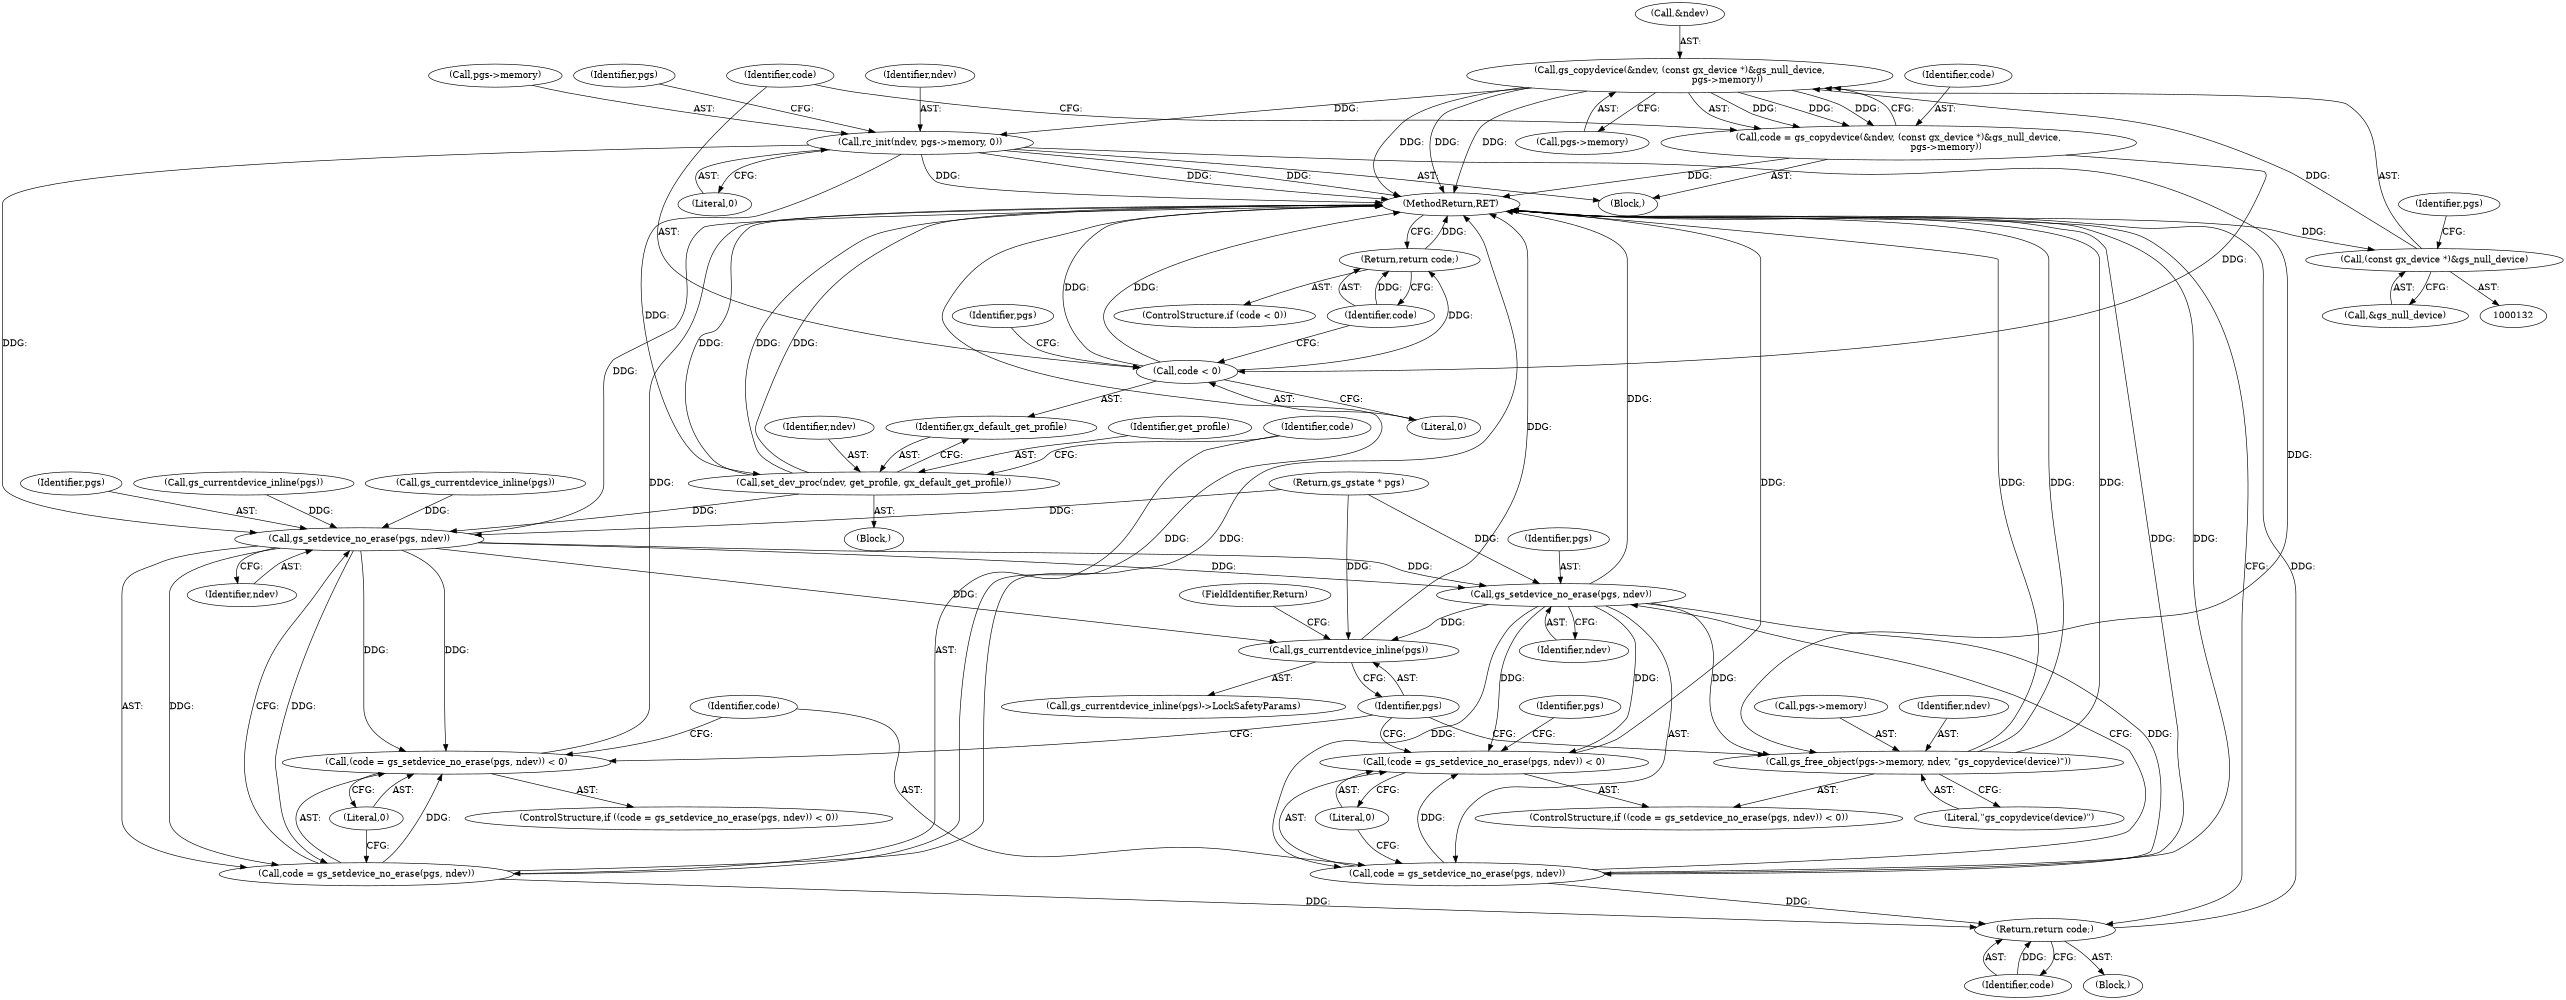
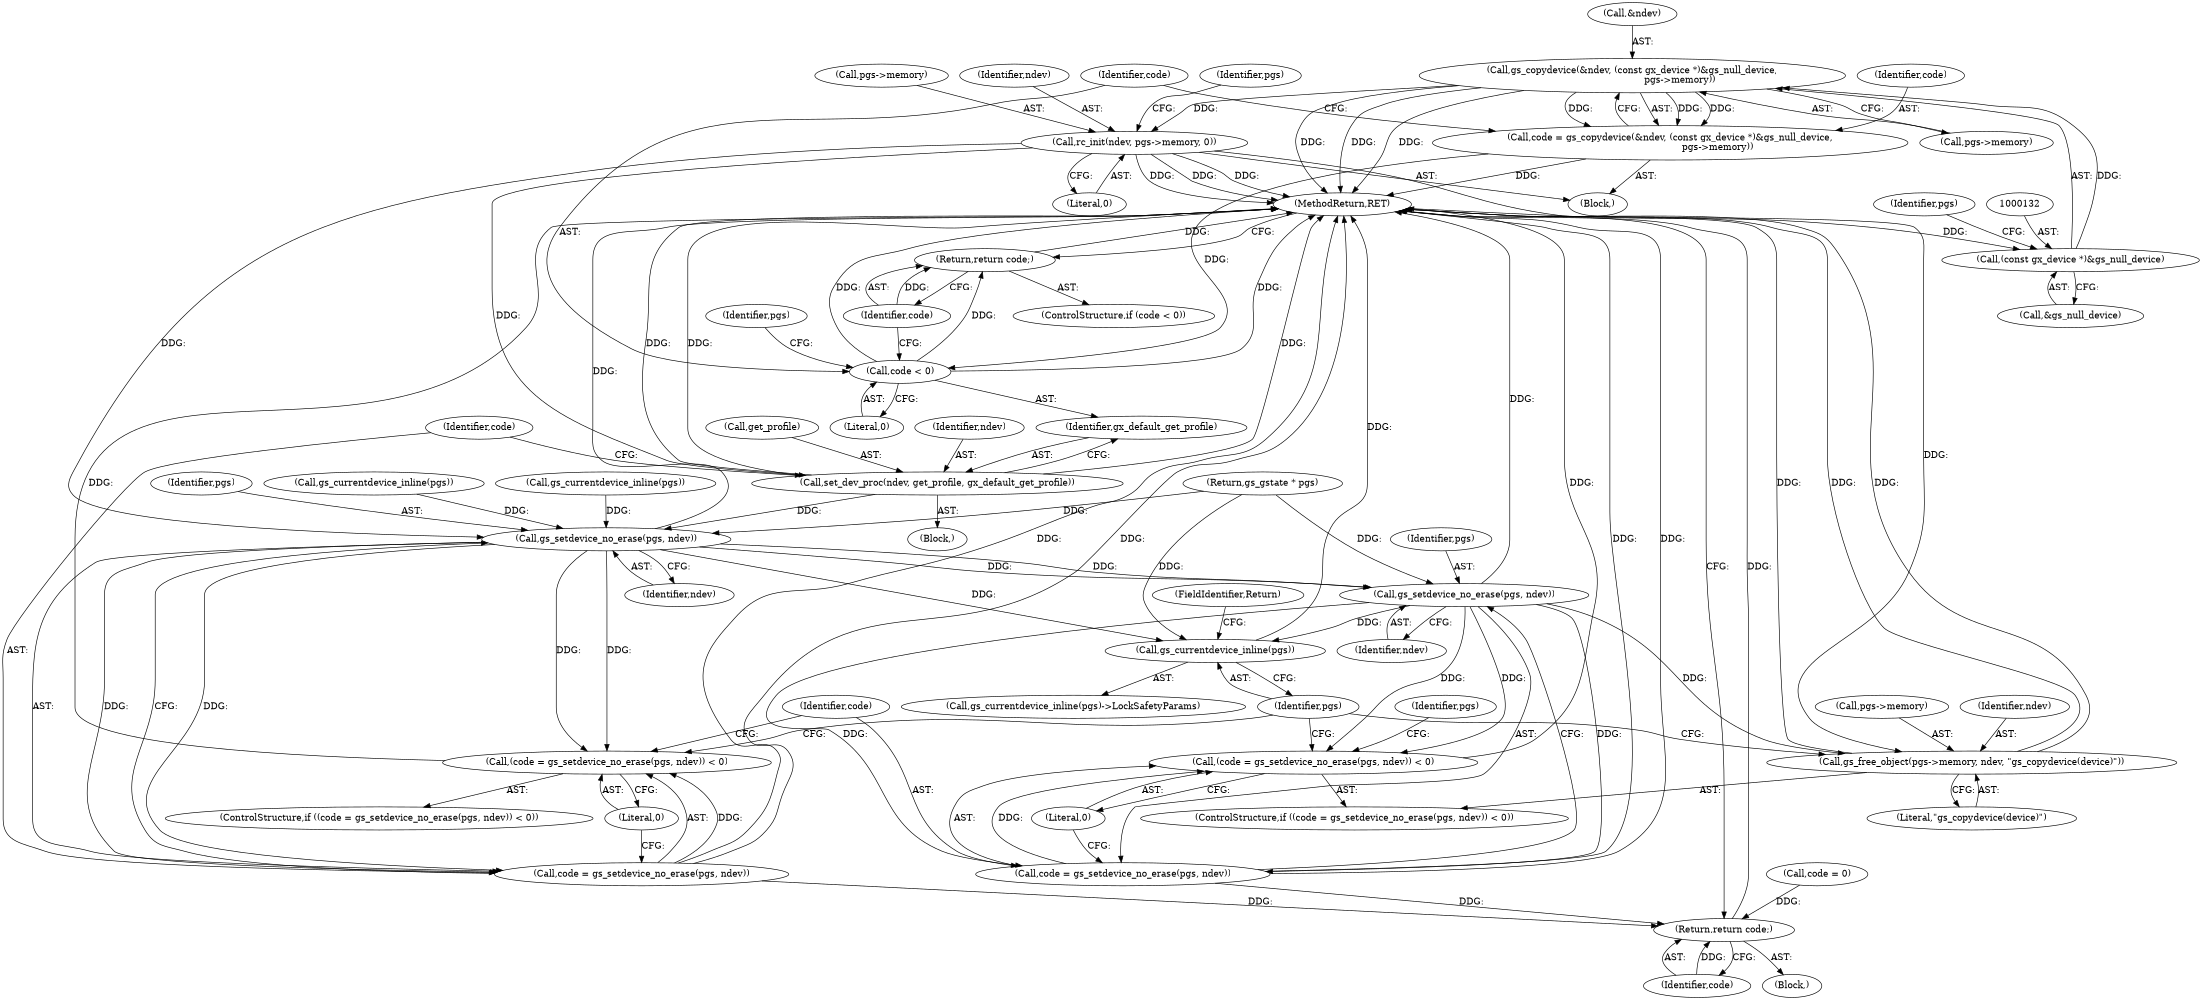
(2472, 287) -> (2034, 232)
(1180, 428) -> (762, 428)
none -> (1817, 874)
